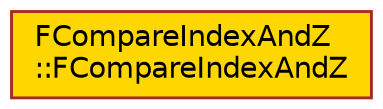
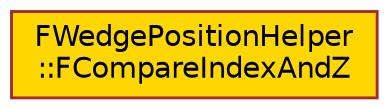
(191, 55) -> (194, 55)
